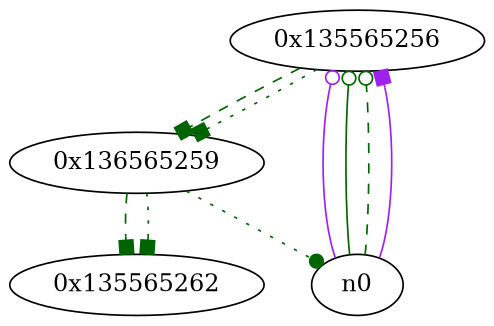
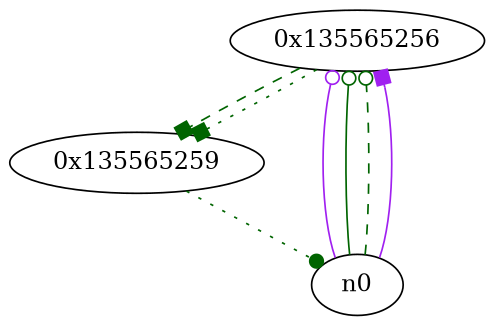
(137, 163) -> (137, 163)
(137, 285) -> none
